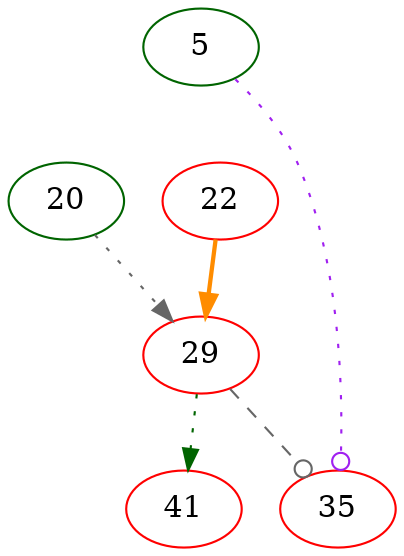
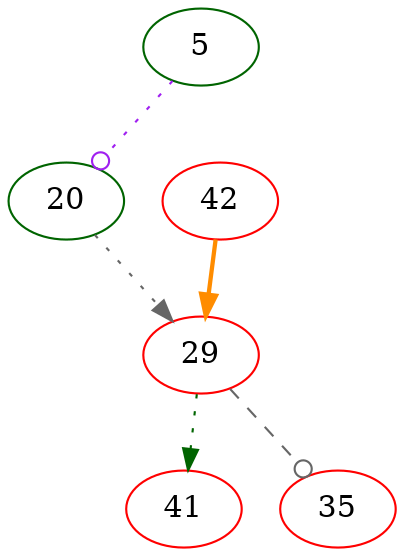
(220, 201) -> (220, 201)
(325, 254) -> (140, 117)
